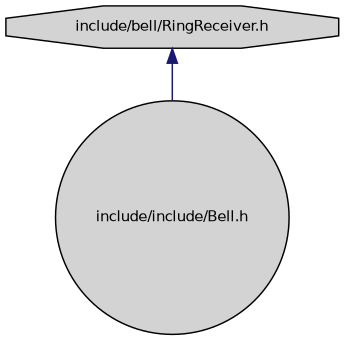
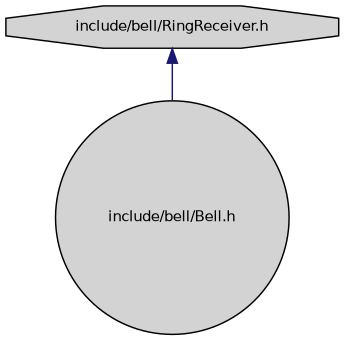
(172, 218) -> (172, 218)
